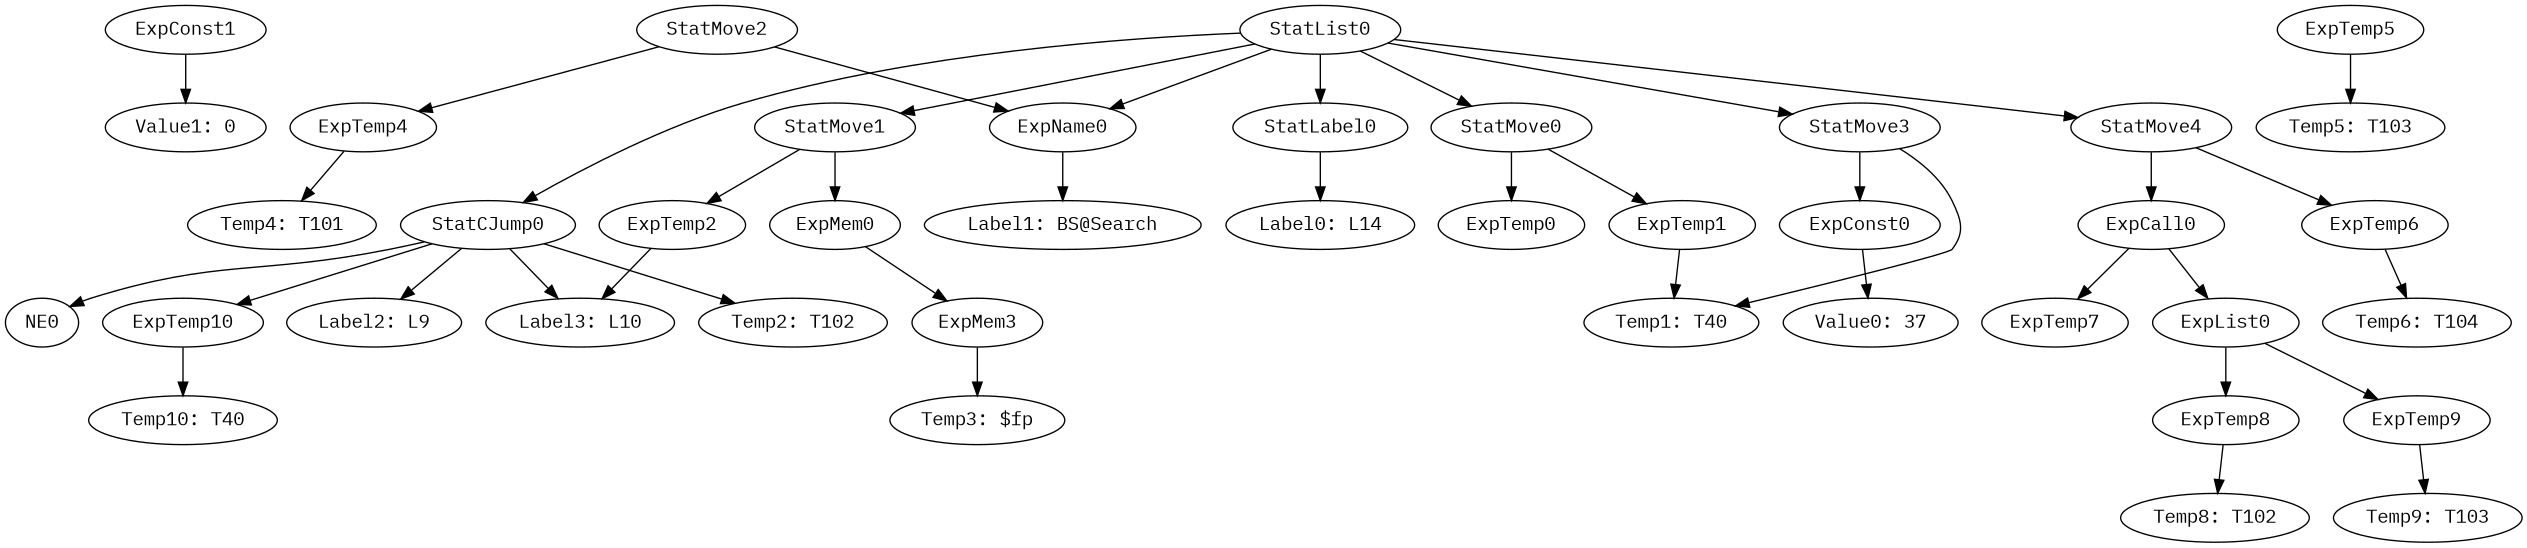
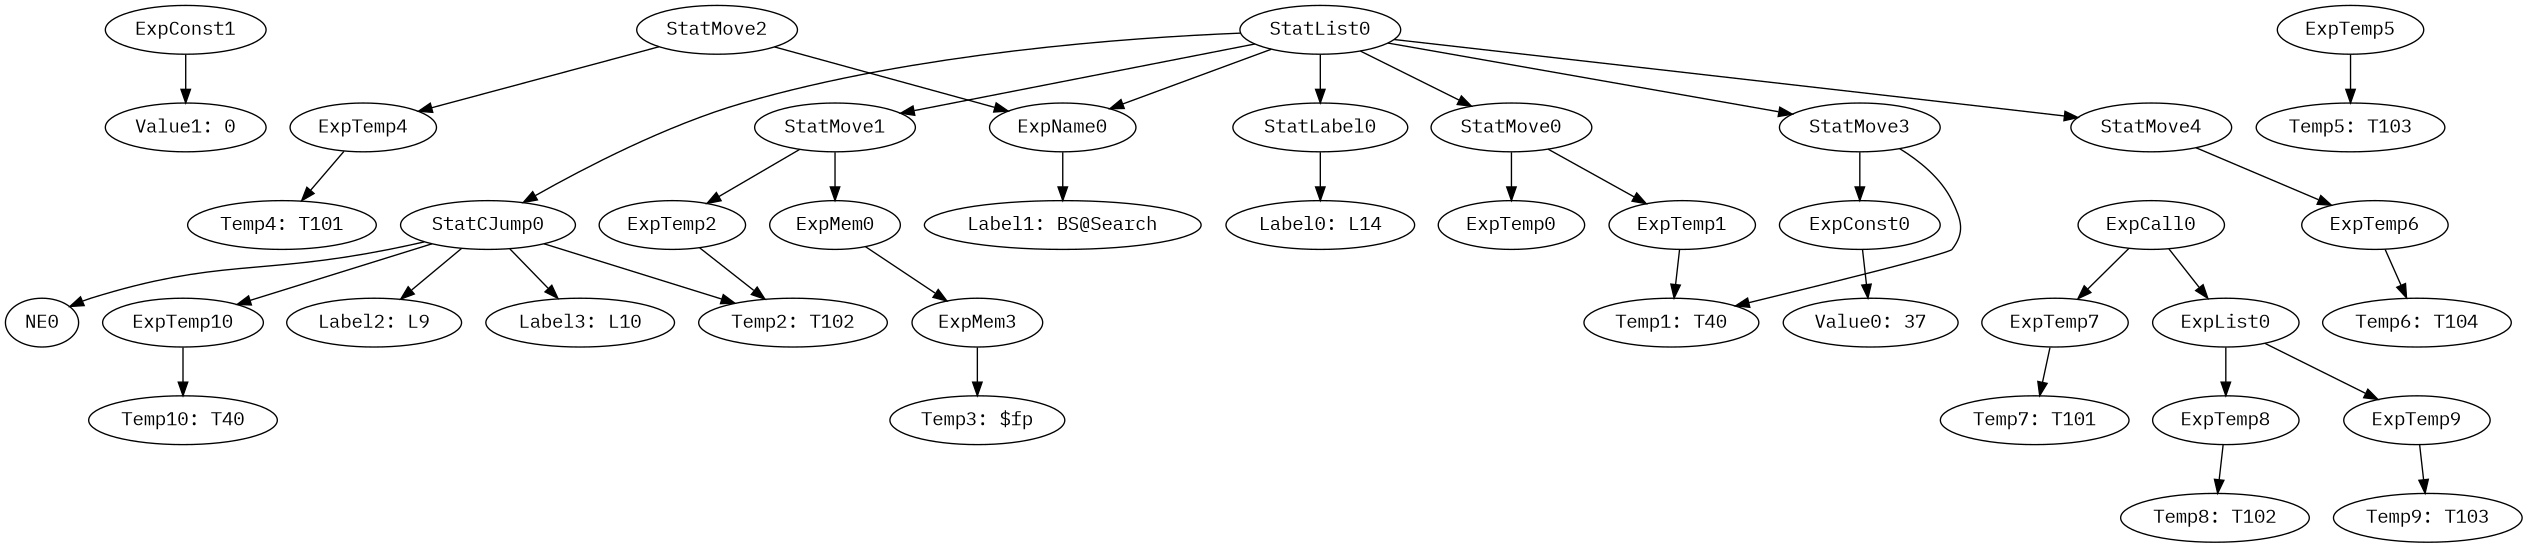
(2151, 170) -> none
(636, 264) -> (727, 269)
none -> (2035, 420)
